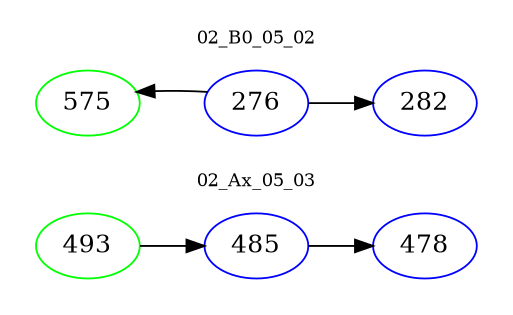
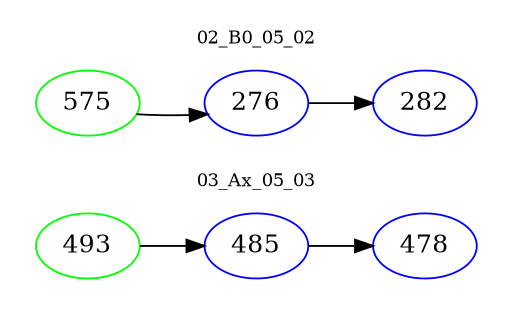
(181, 91) -> (163, 115)
(256, 182) -> (256, 182)
